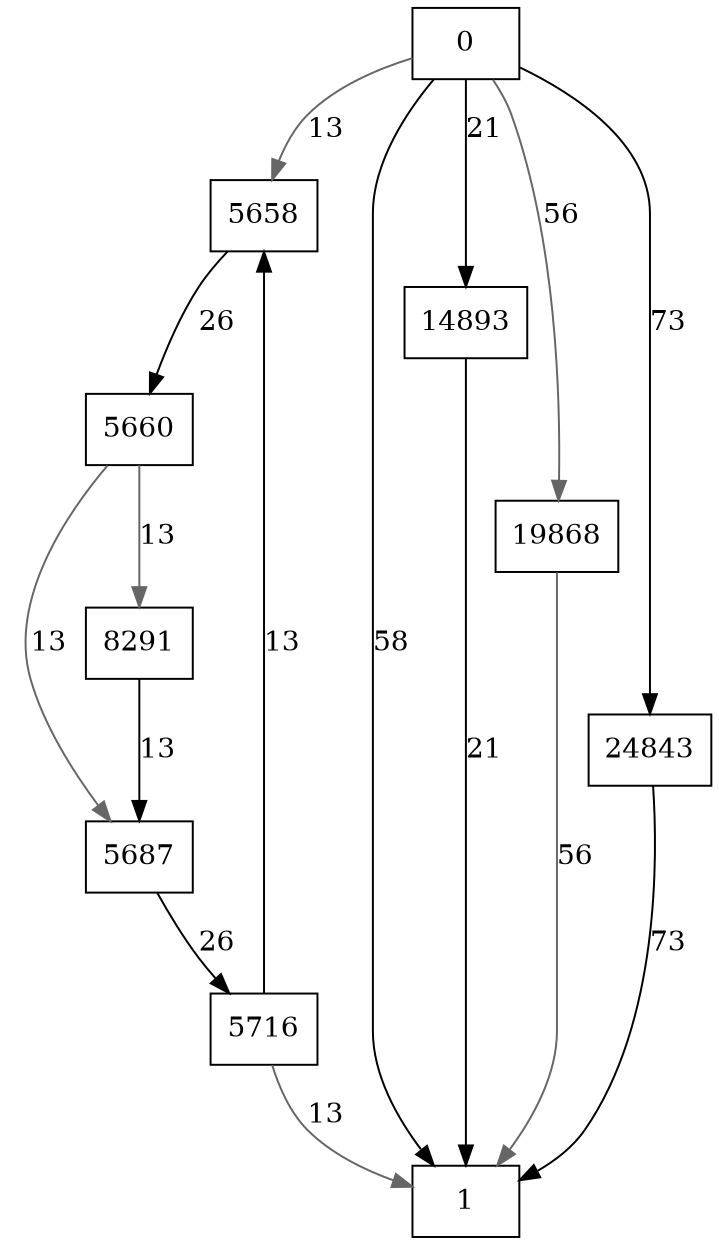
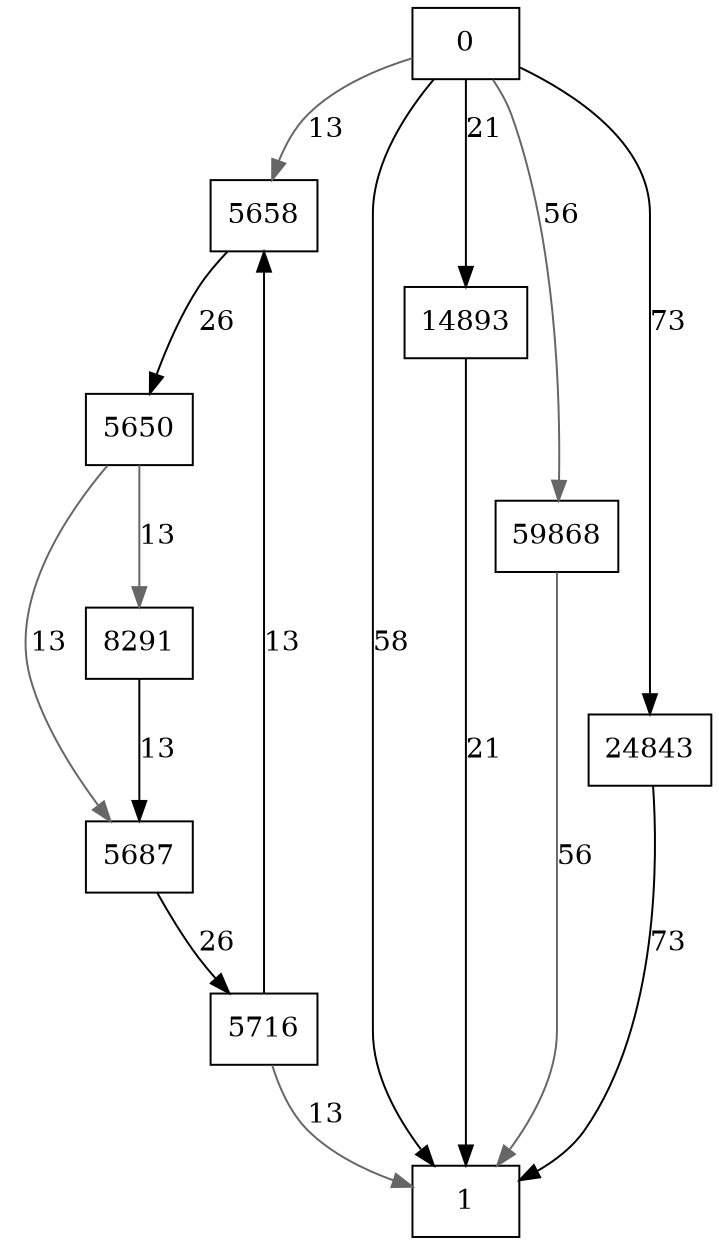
(139, 429) -> (139, 429)
(557, 536) -> (557, 536)
